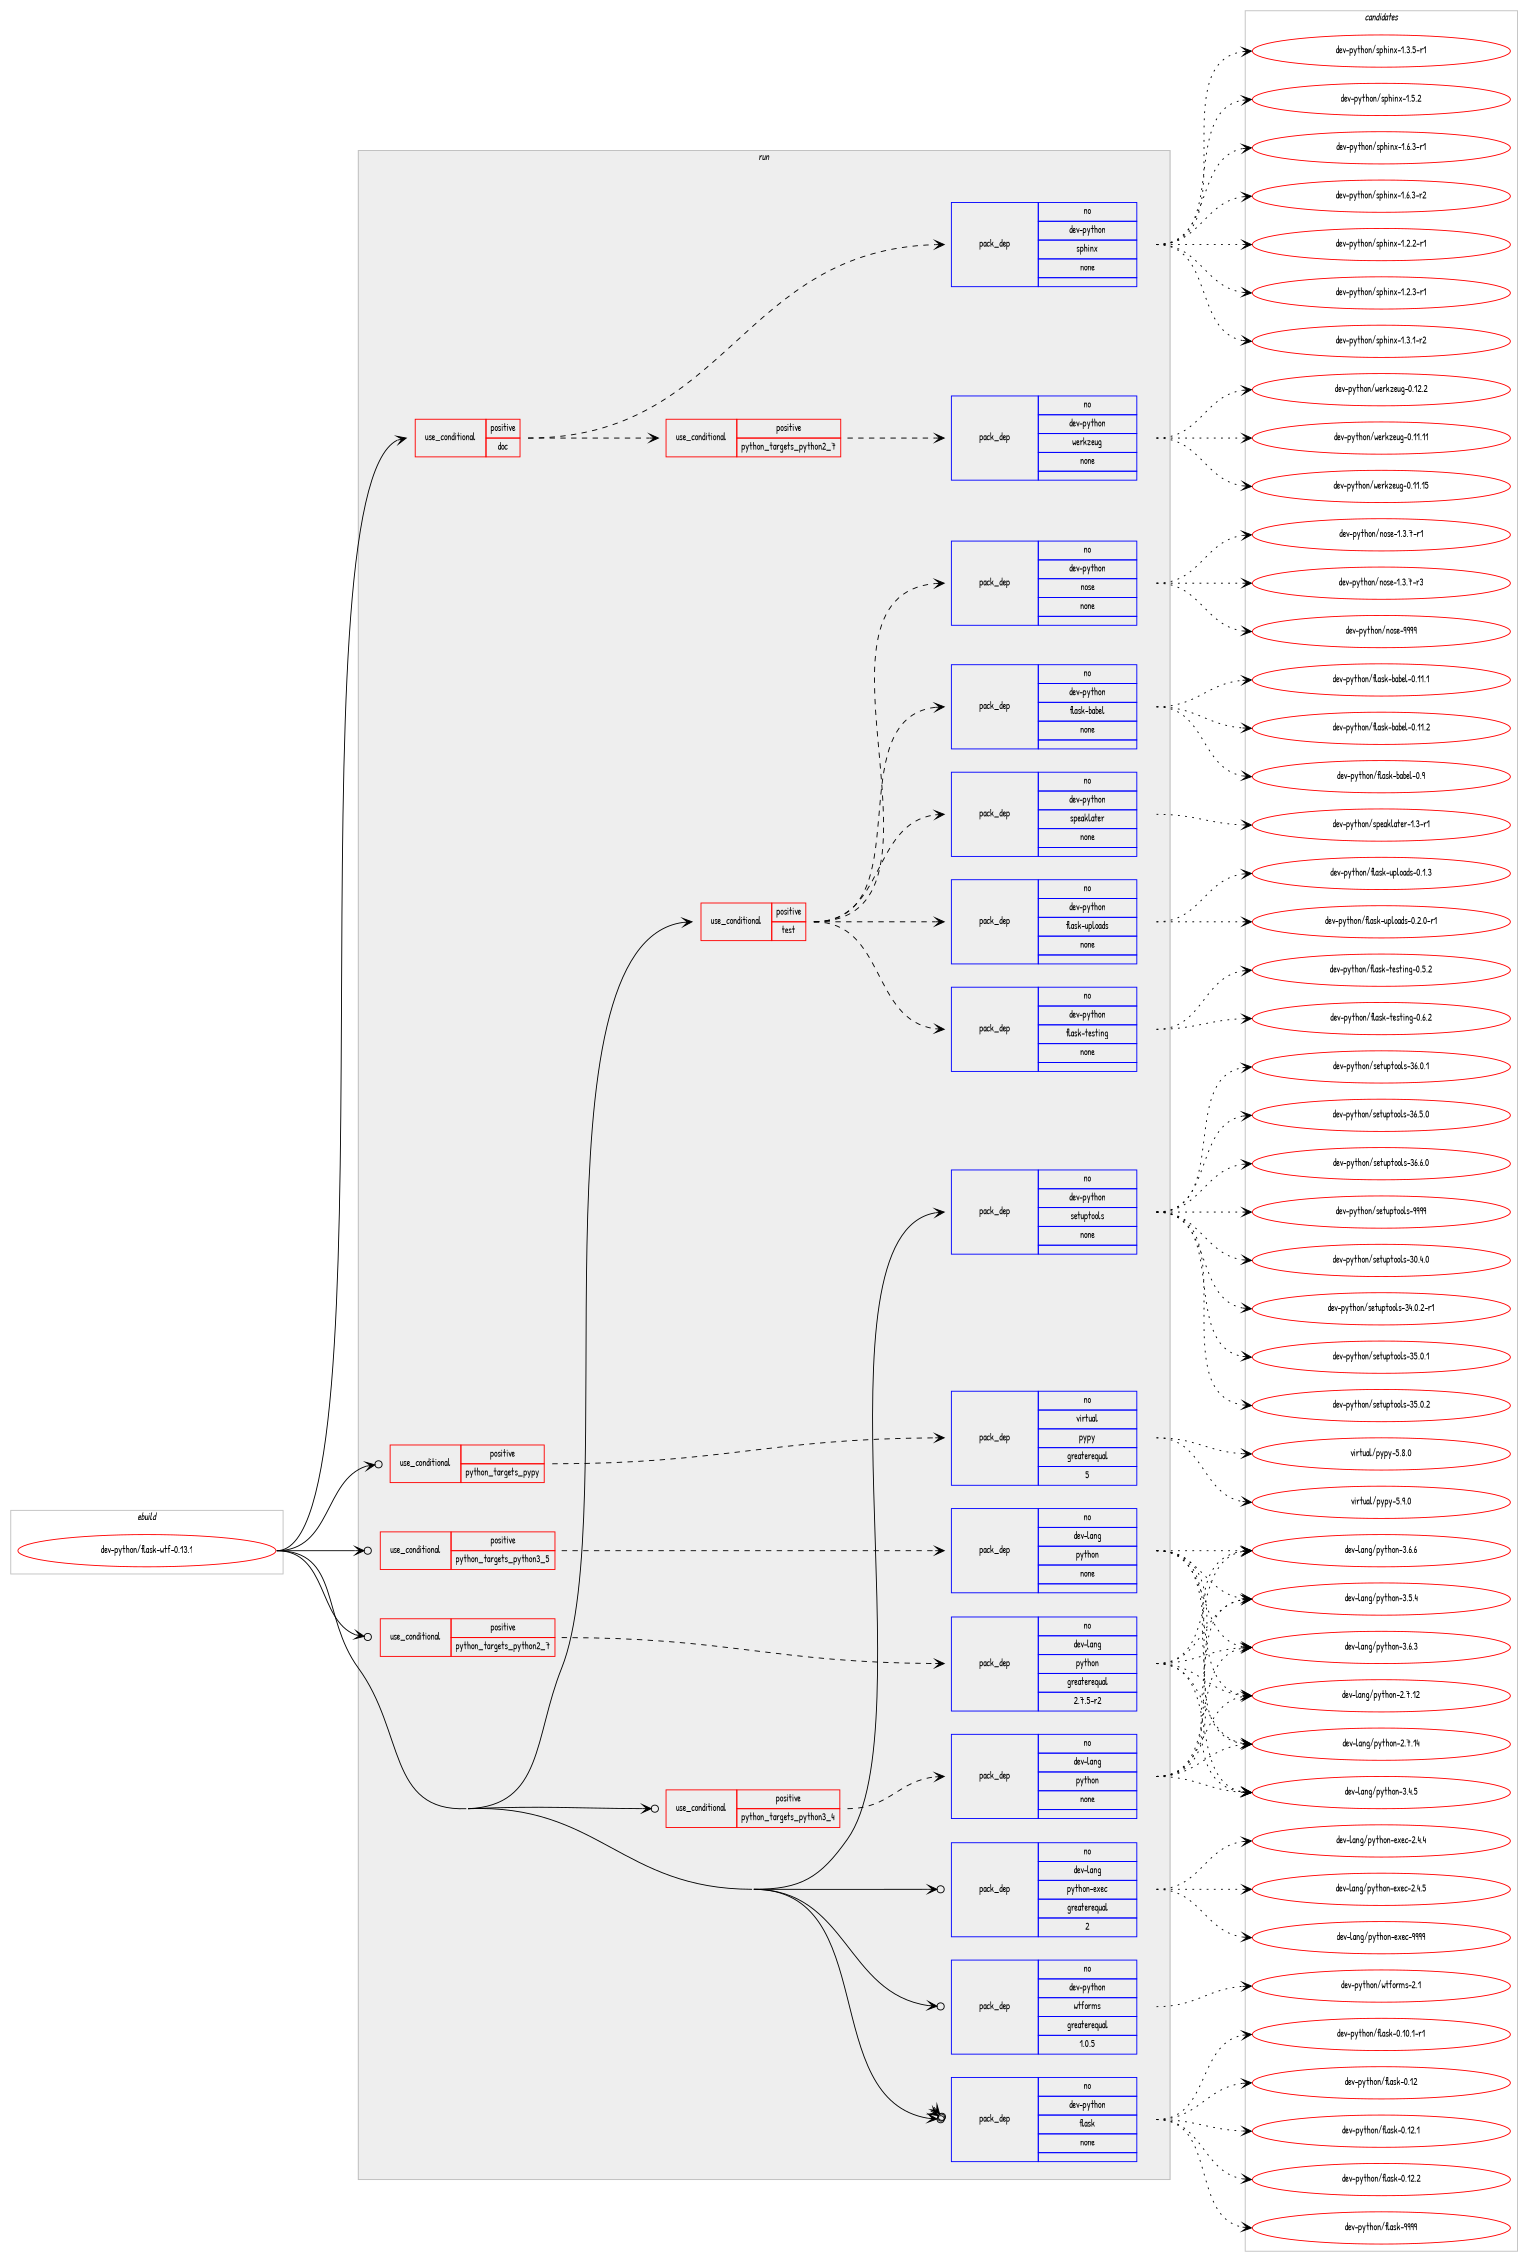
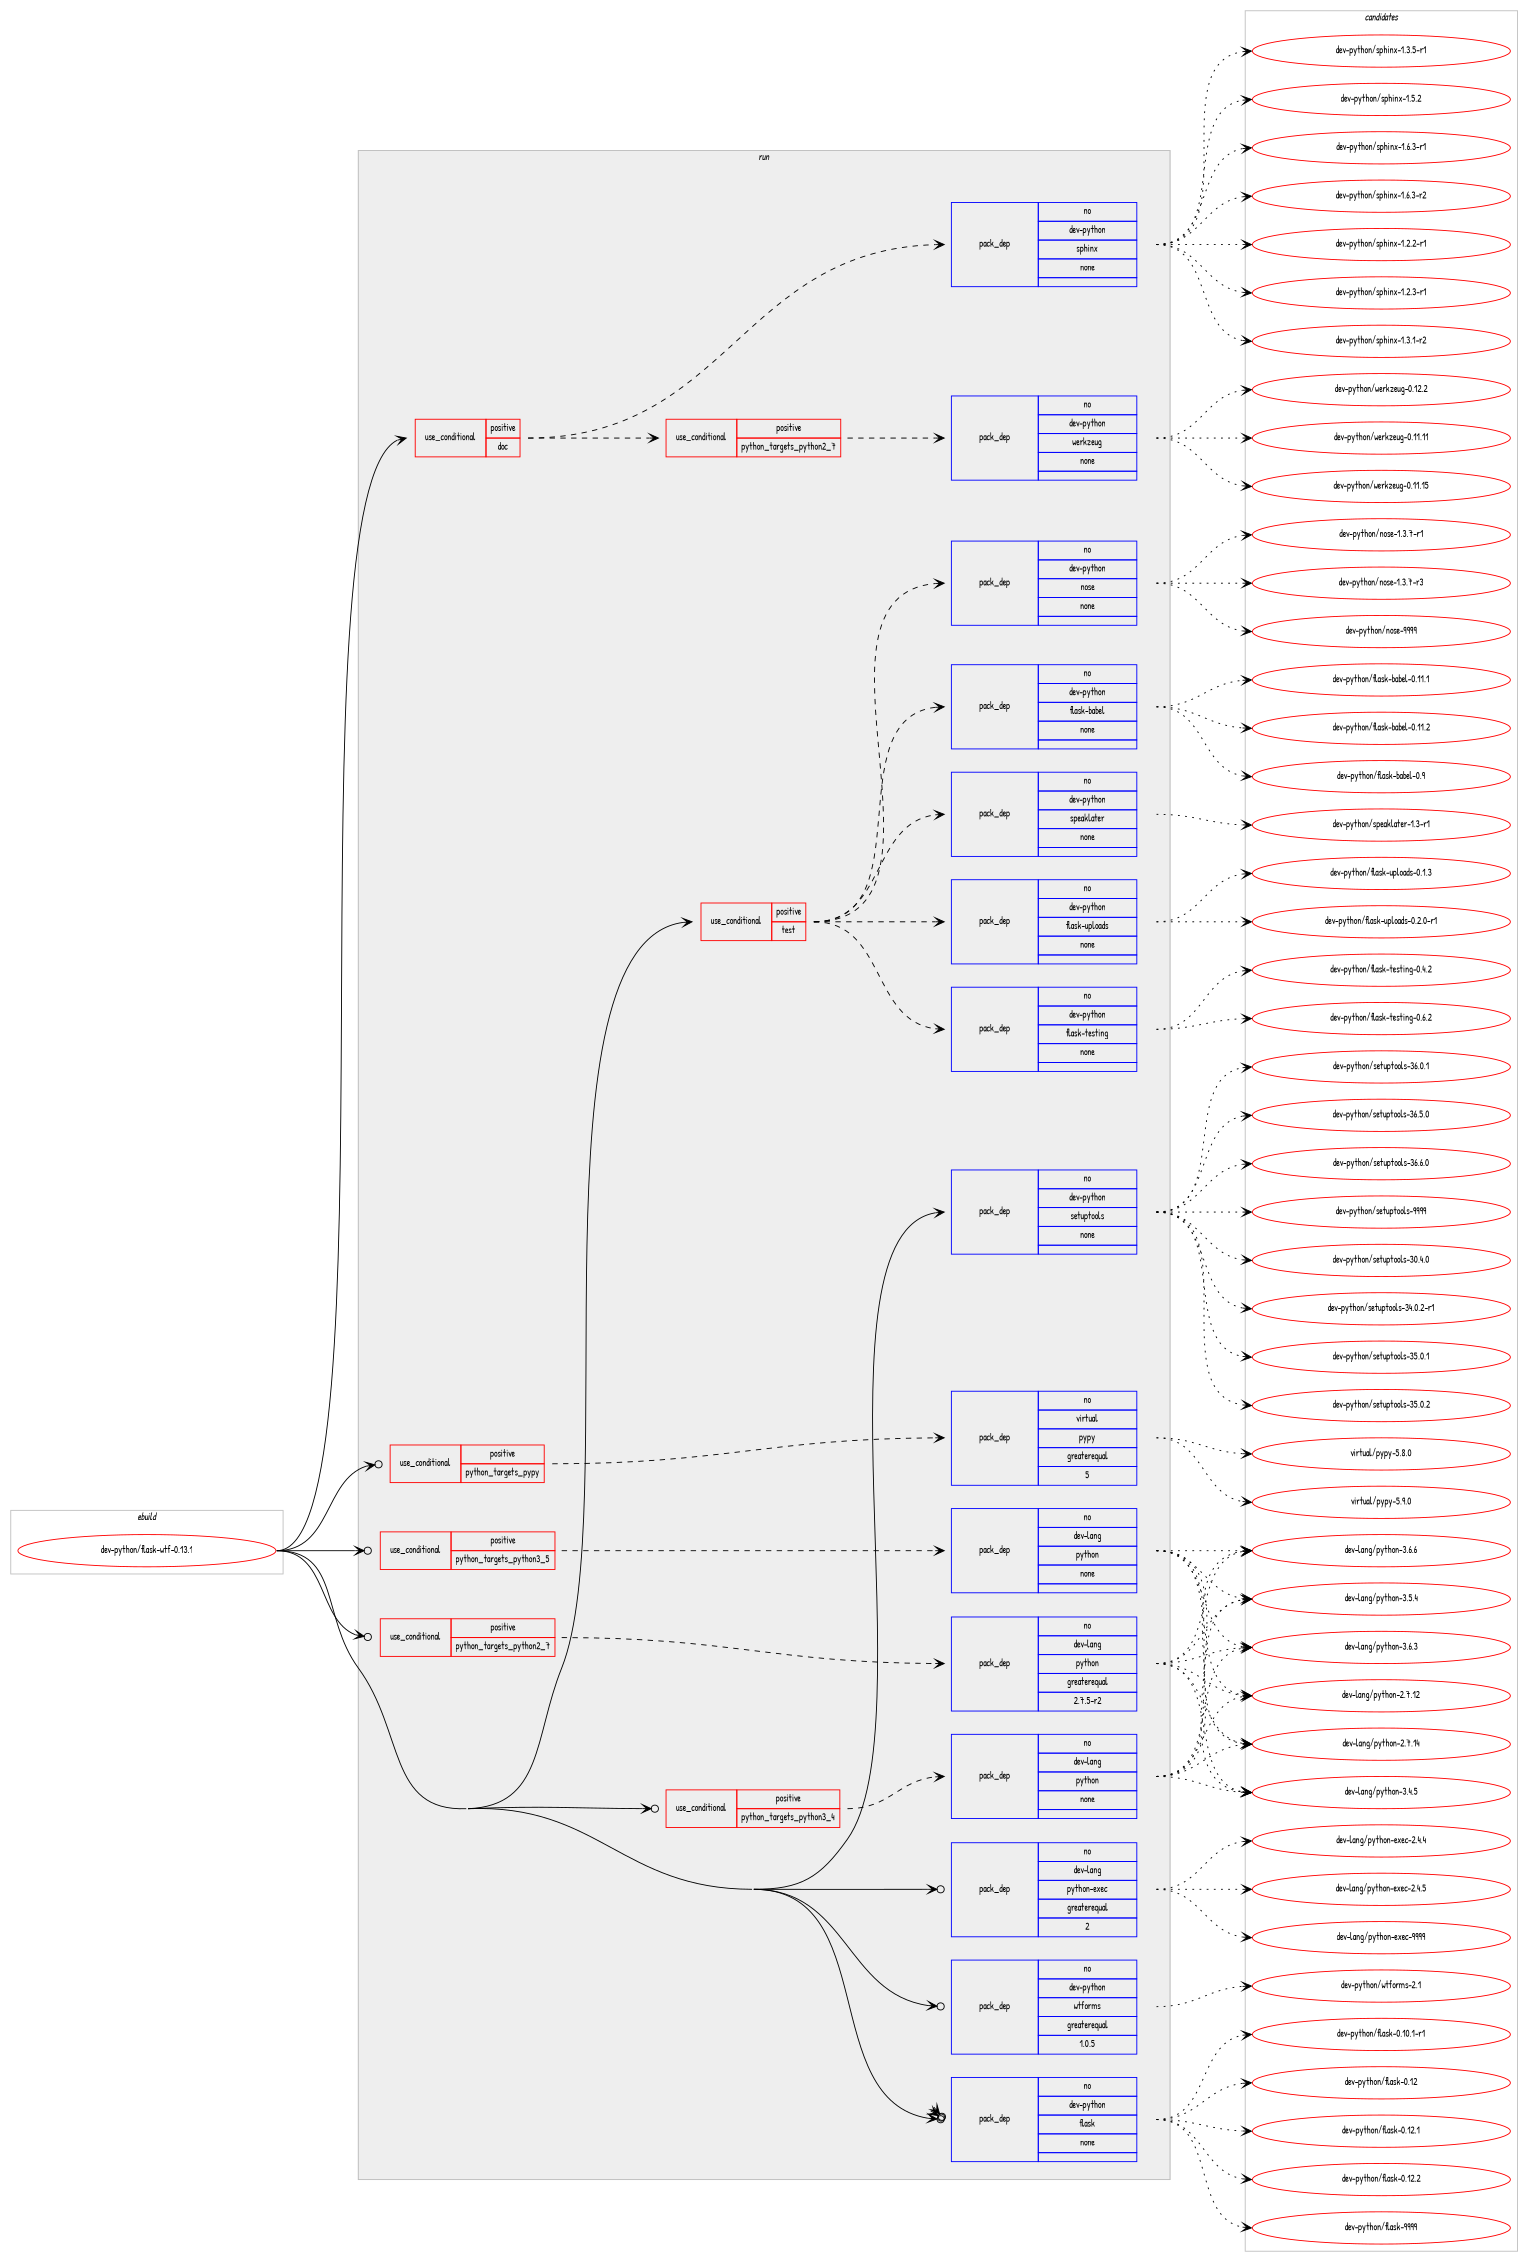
(1381, 970) -> (1381, 970)
